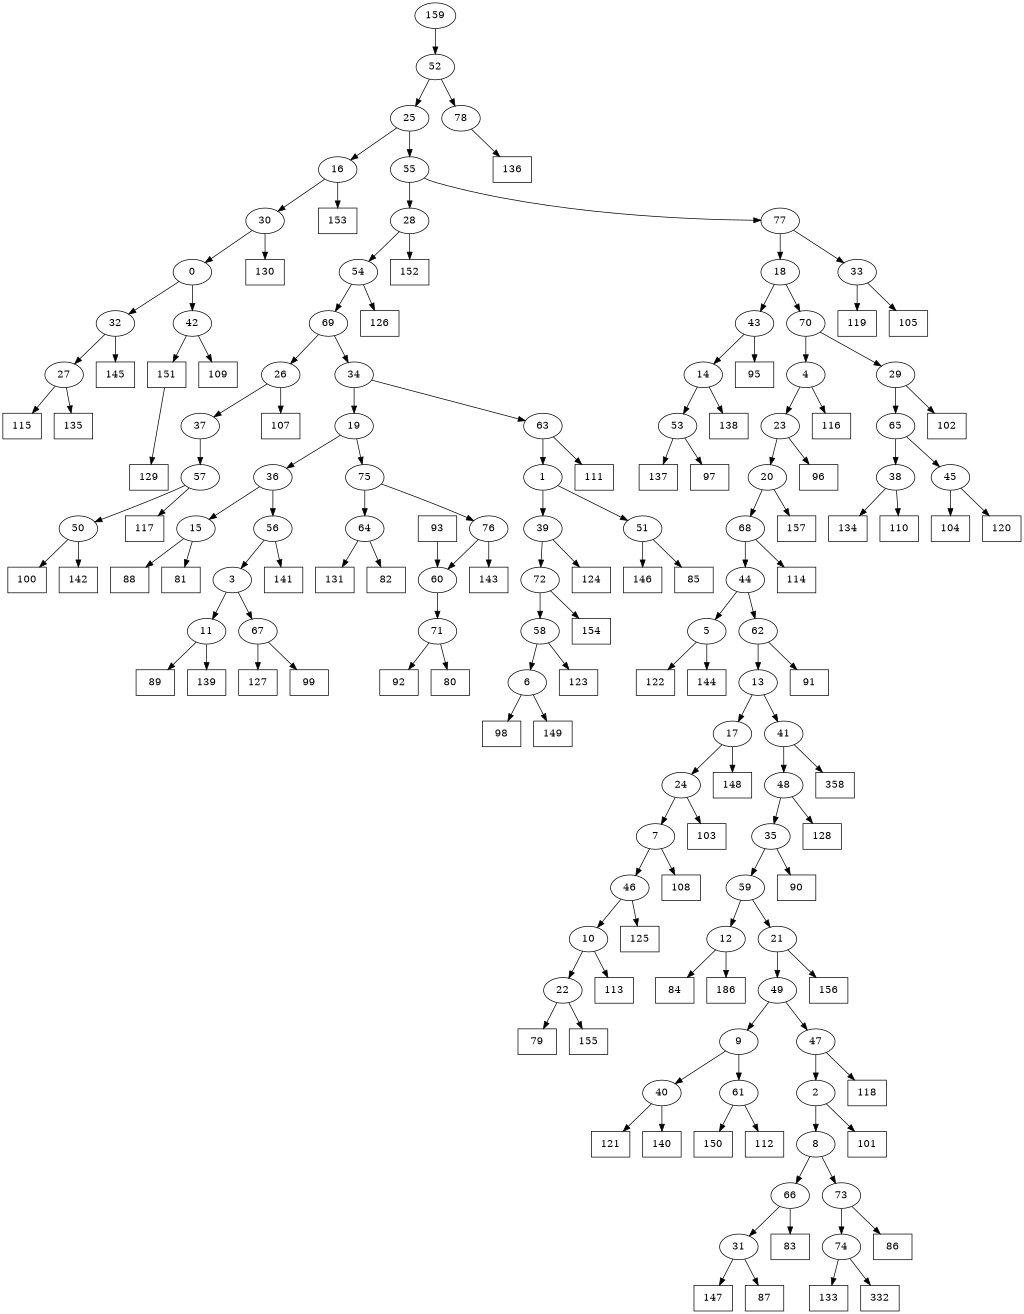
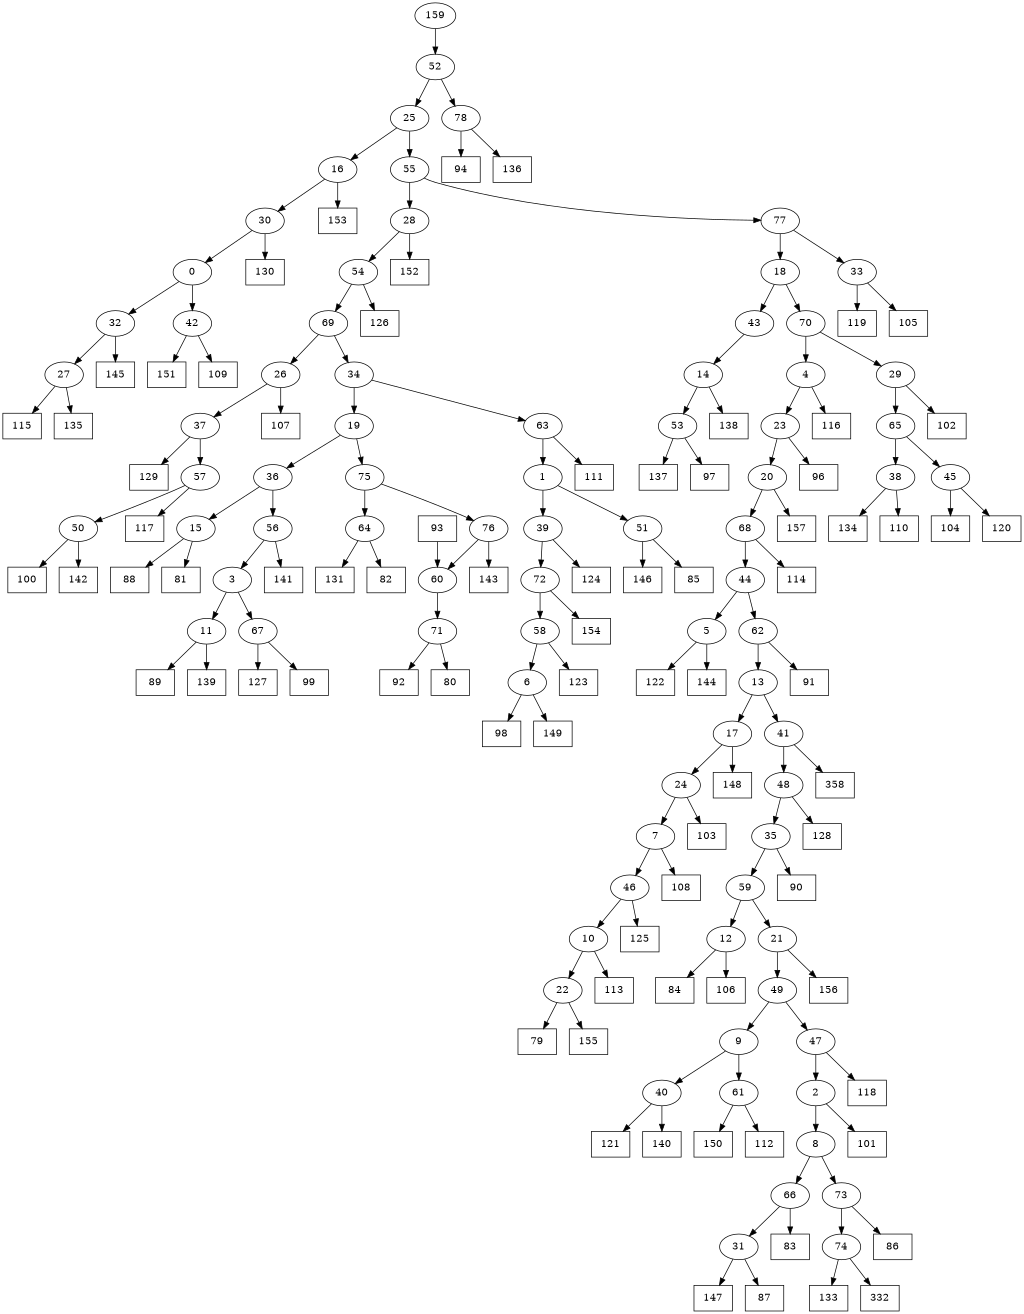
none -> (461, 170)
(755, 375) -> none
(158, 422) -> (178, 448)
(726, 990) -> (726, 990)
